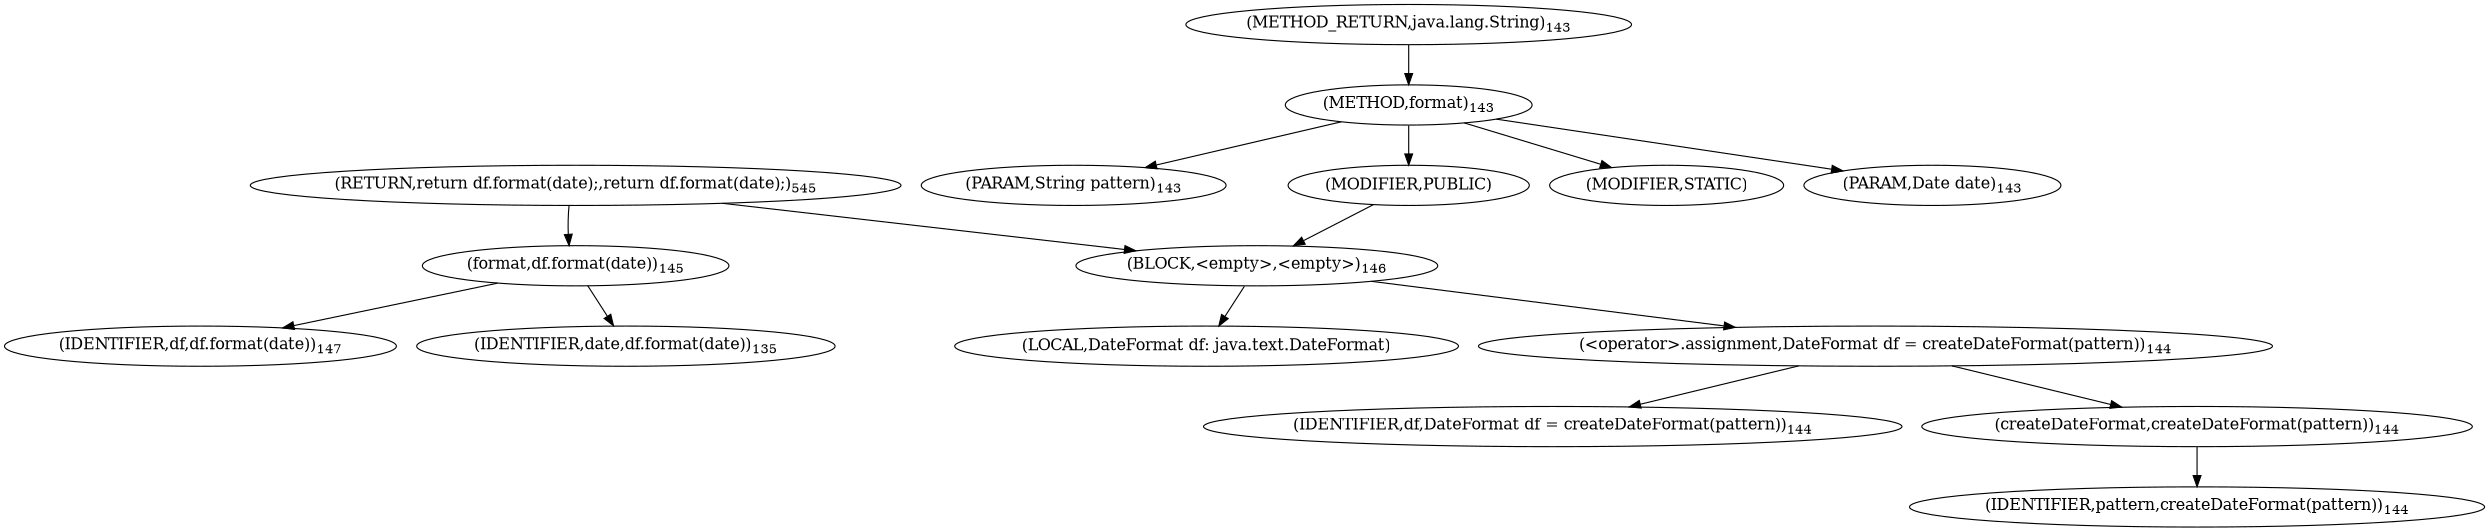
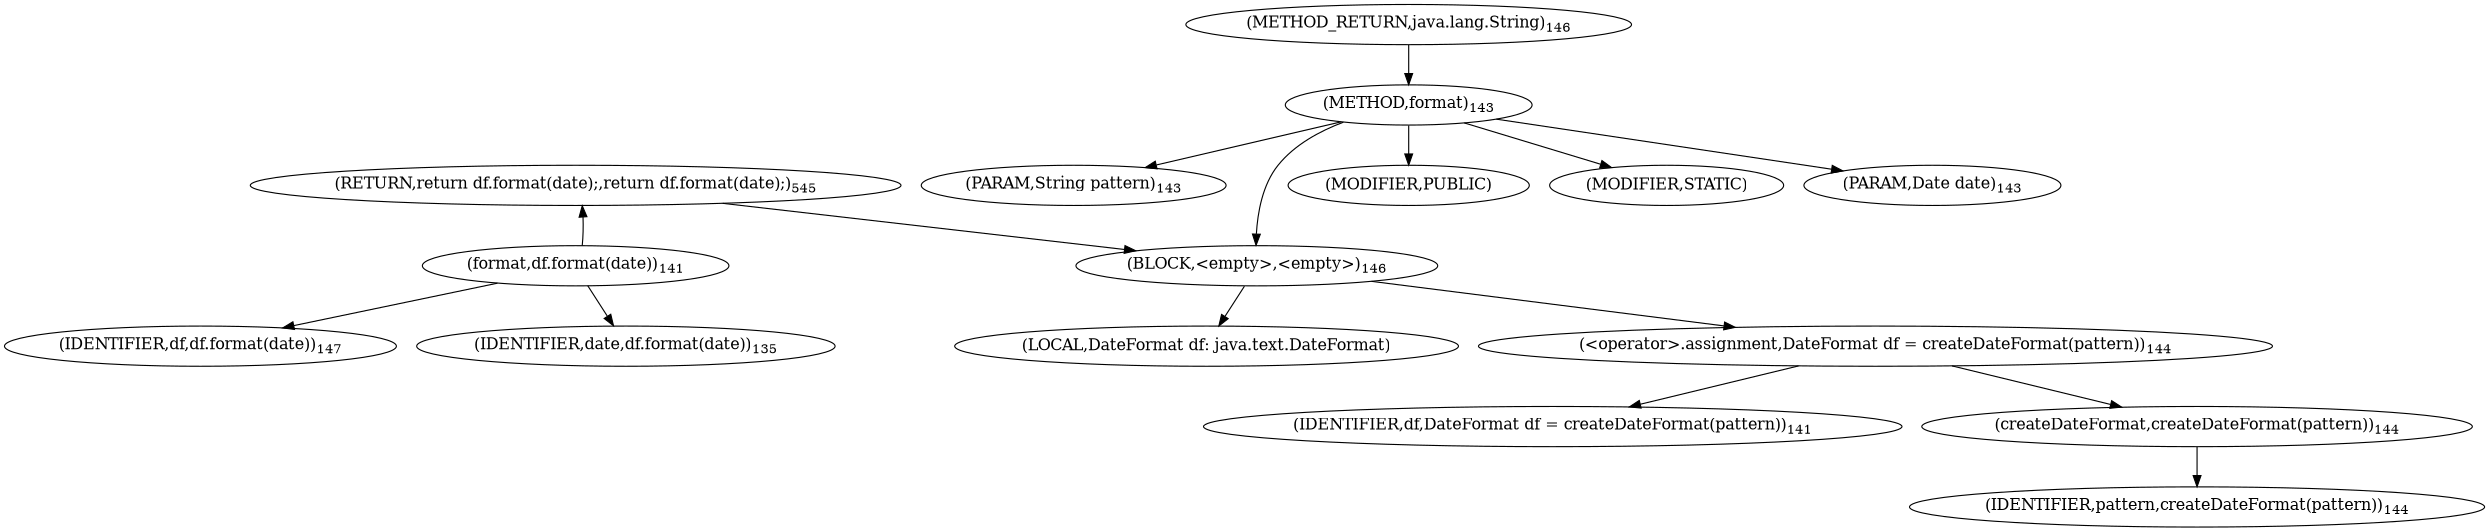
(1558, 23) -> (1558, 23)
(568, 220) -> (583, 231)
(1338, 223) -> (1280, 163)
(672, 264) -> (672, 264)
(1800, 425) -> (1800, 425)
